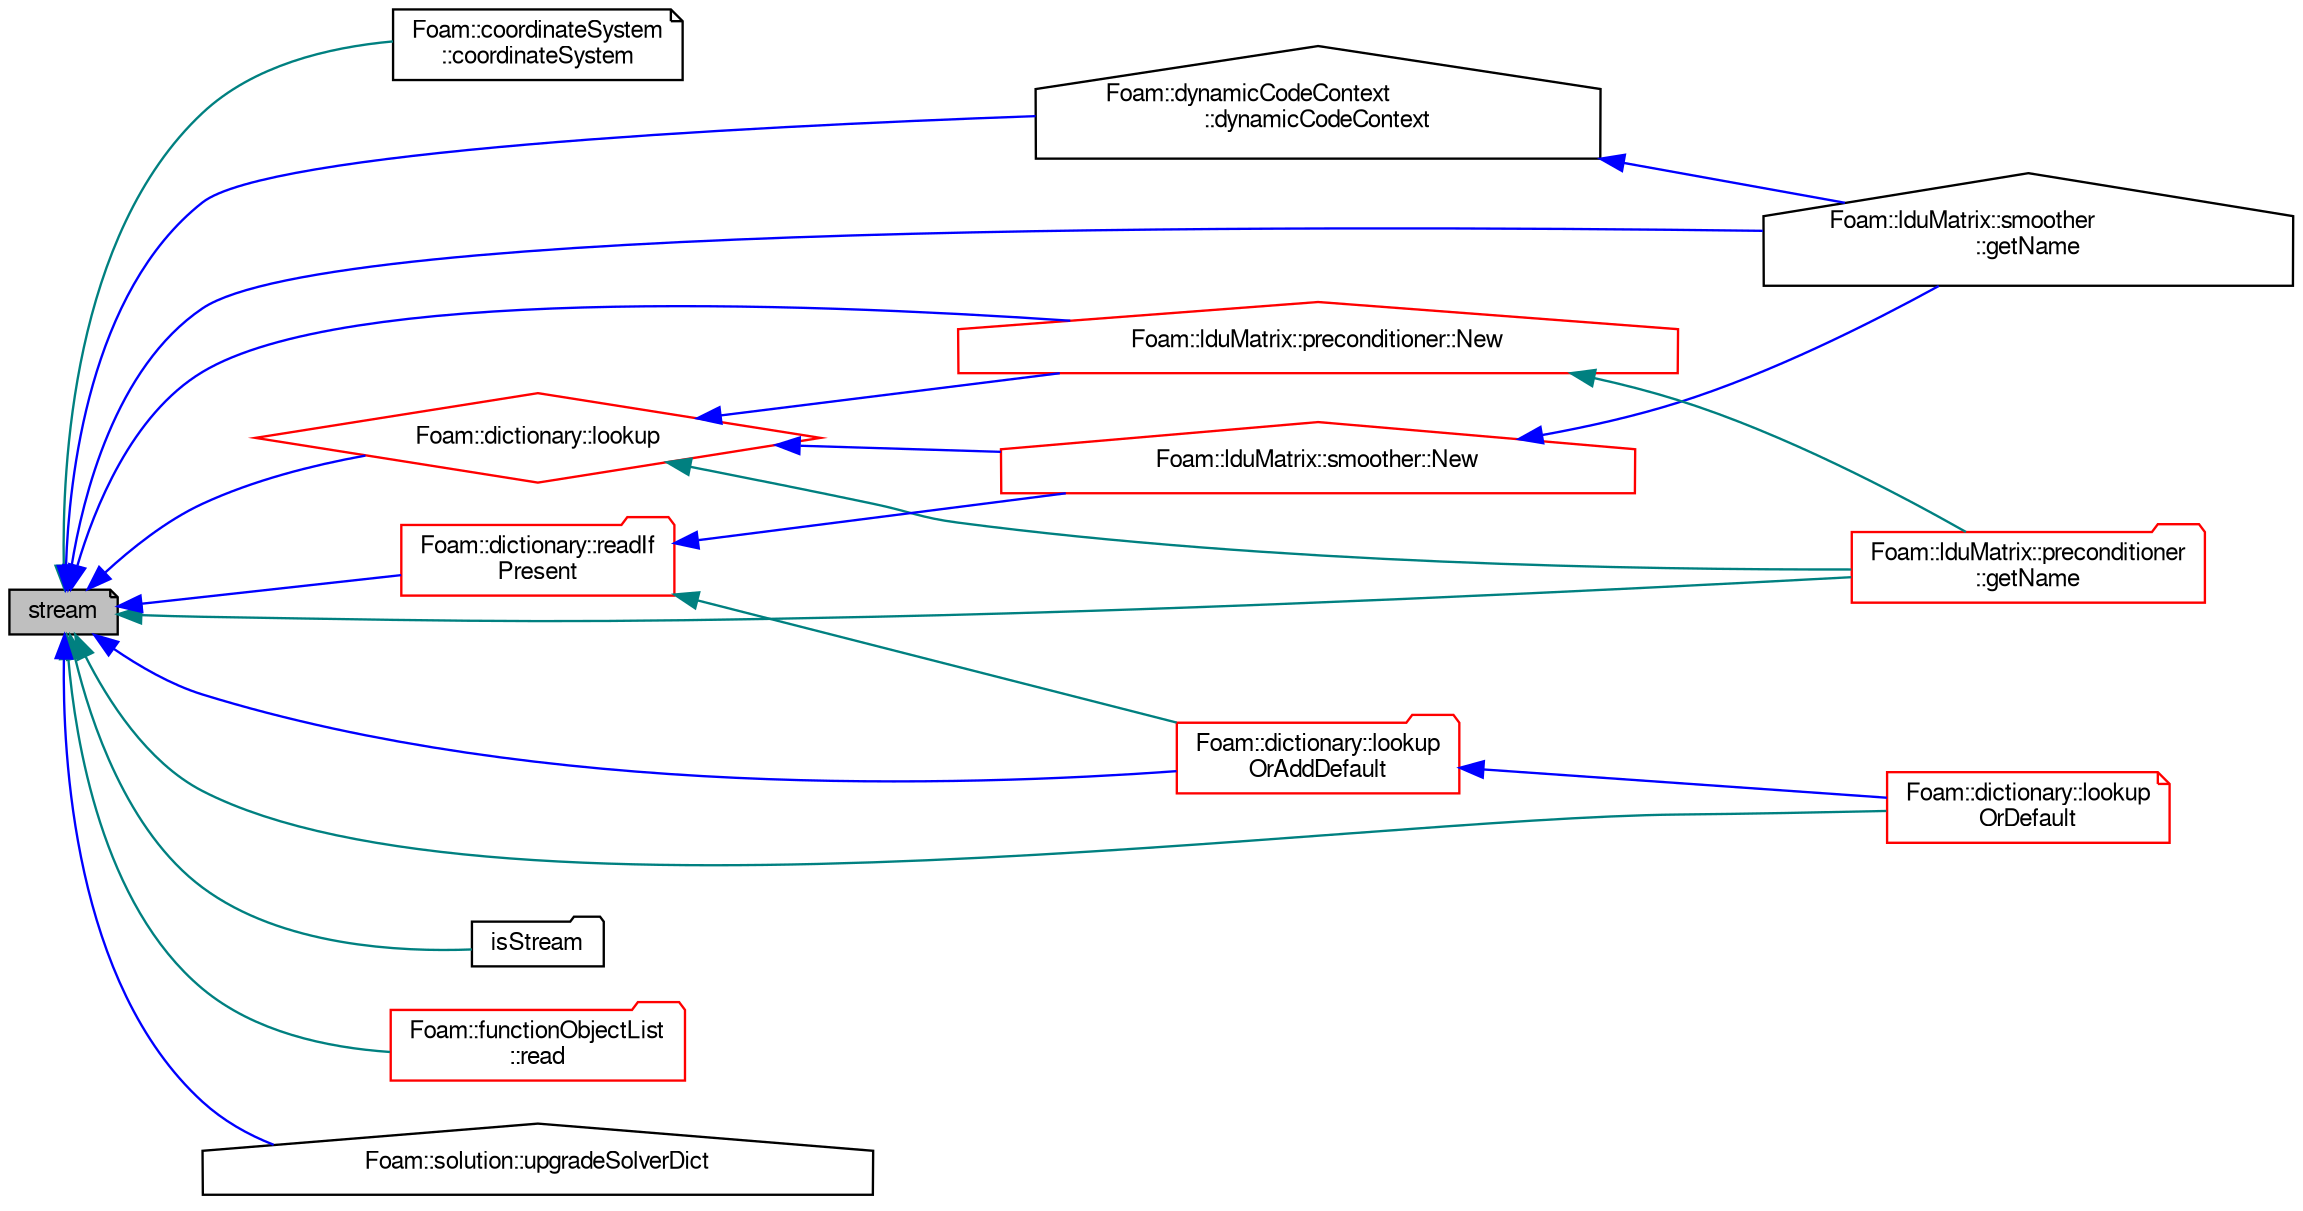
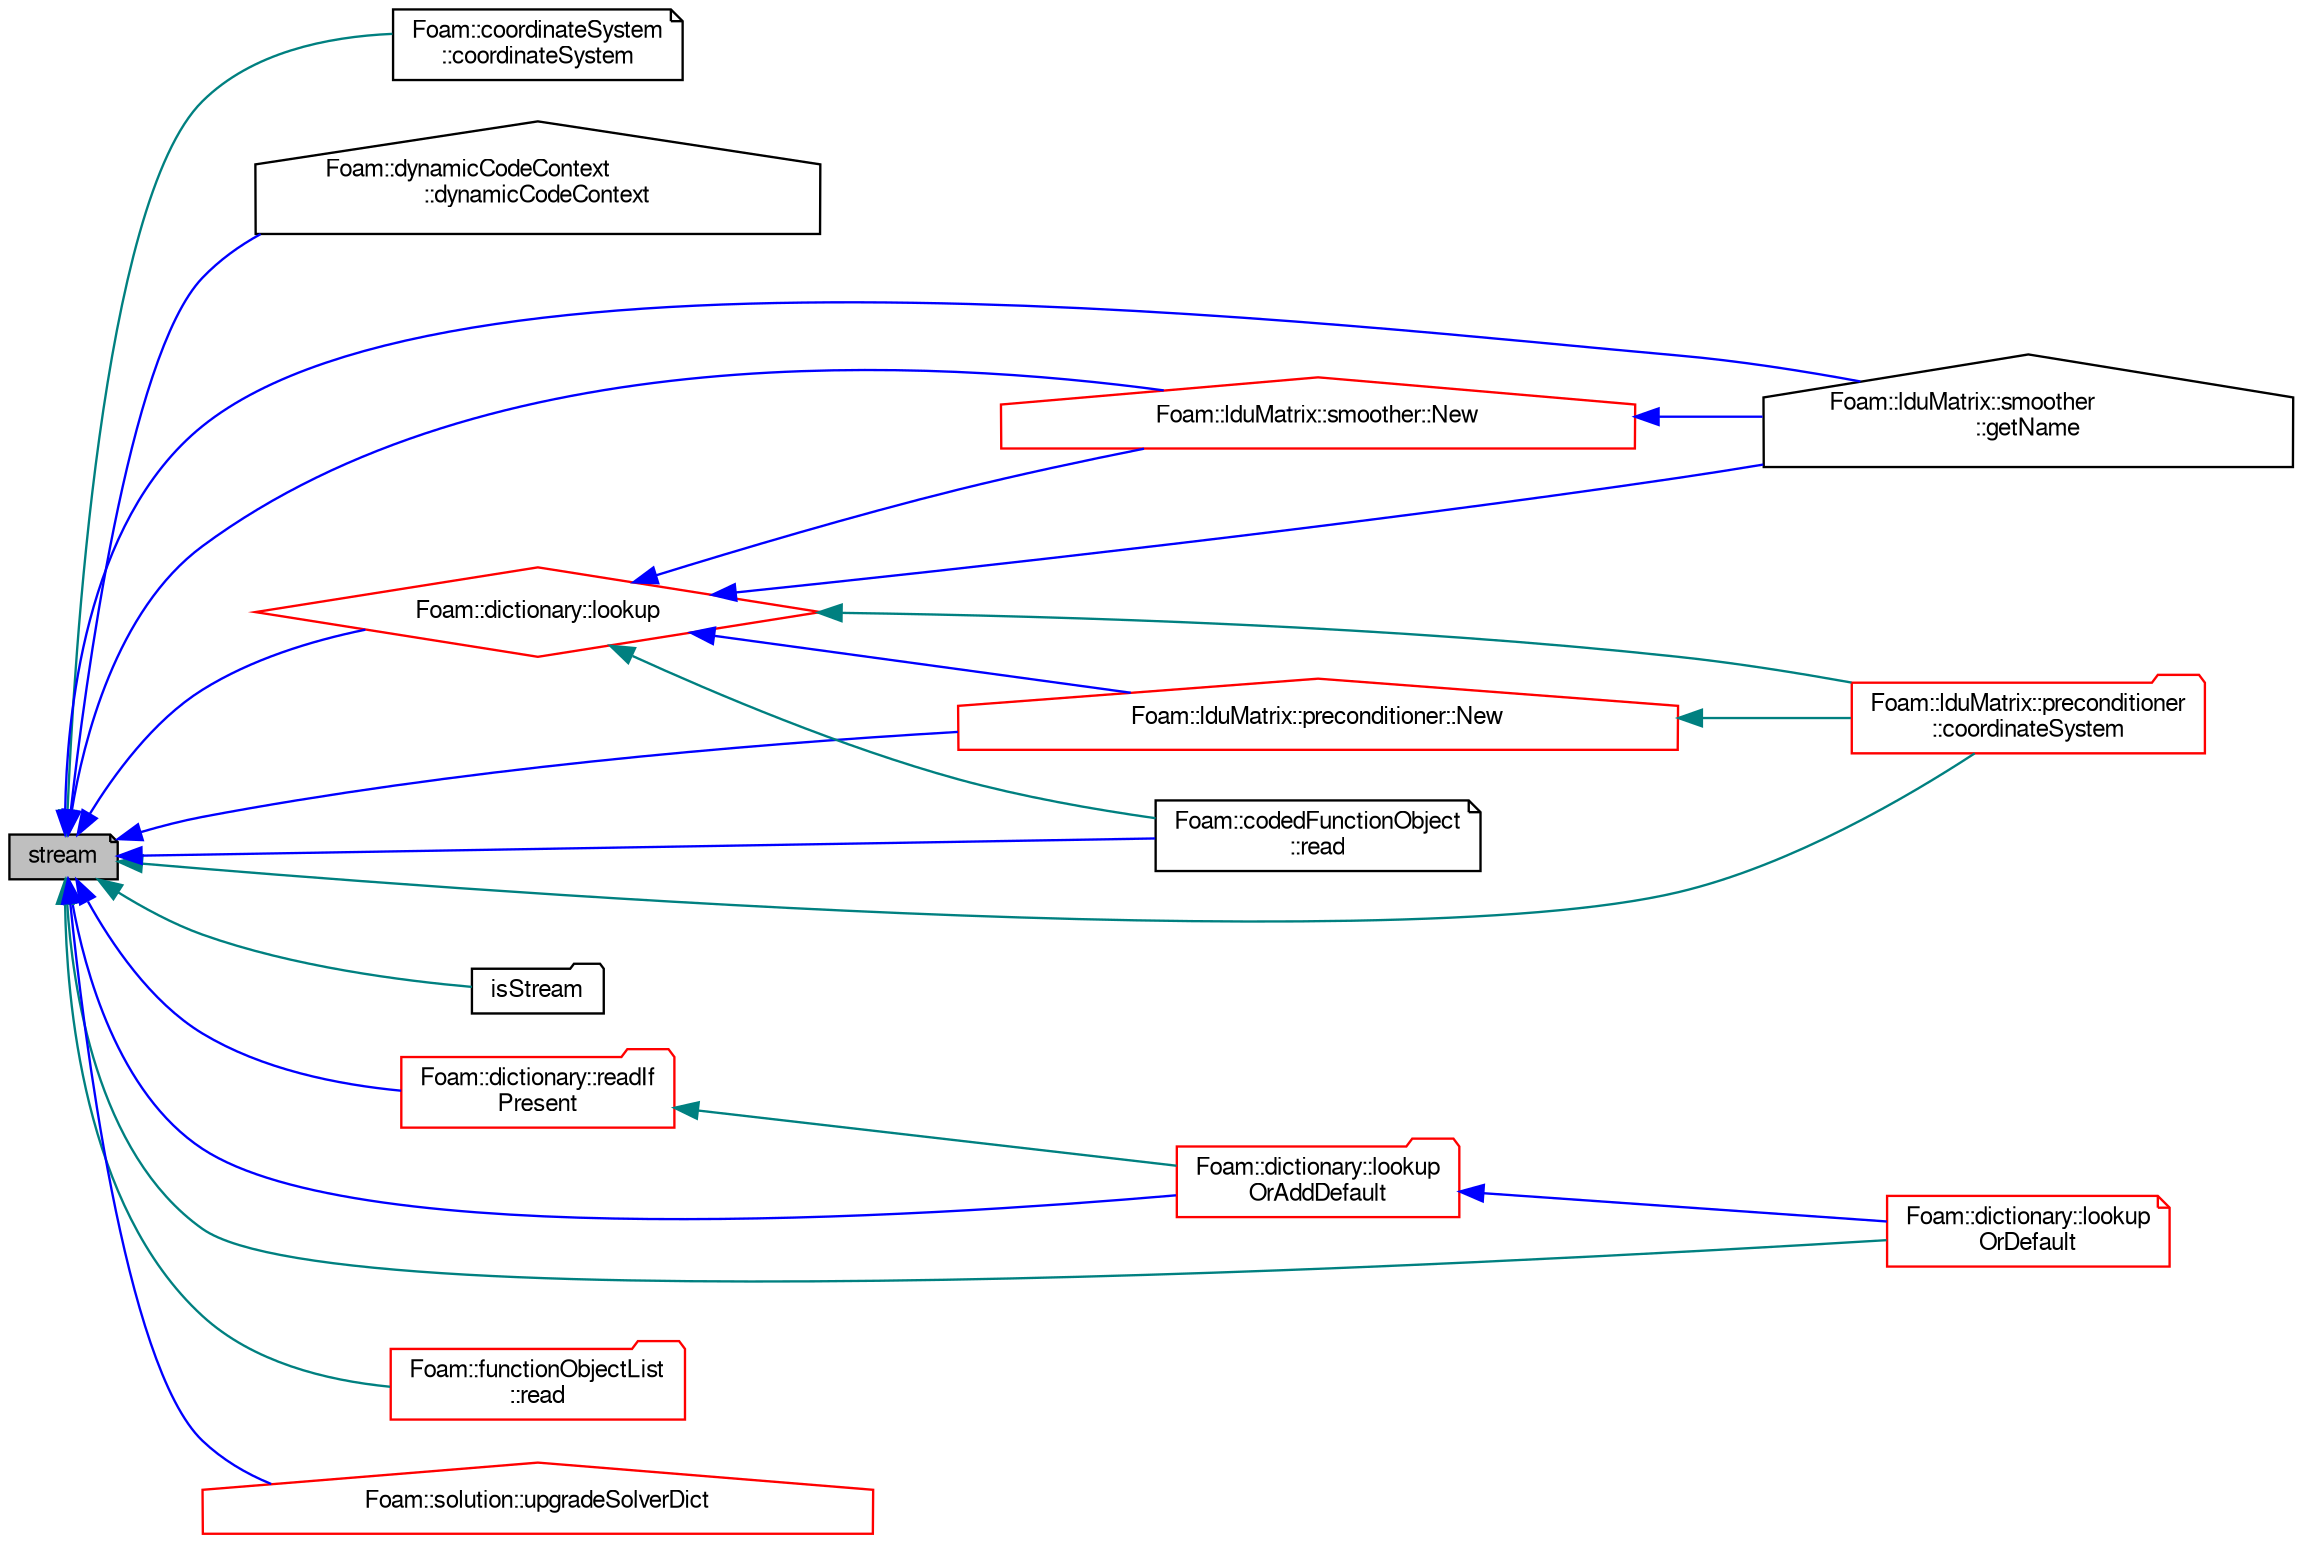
(1734, 183) -> (1250, 535)
(864, 519) -> (519, 409)
(2028, 567) -> (2028, 718)
none -> (1318, 836)
(538, 1163) -> (538, 1502)
